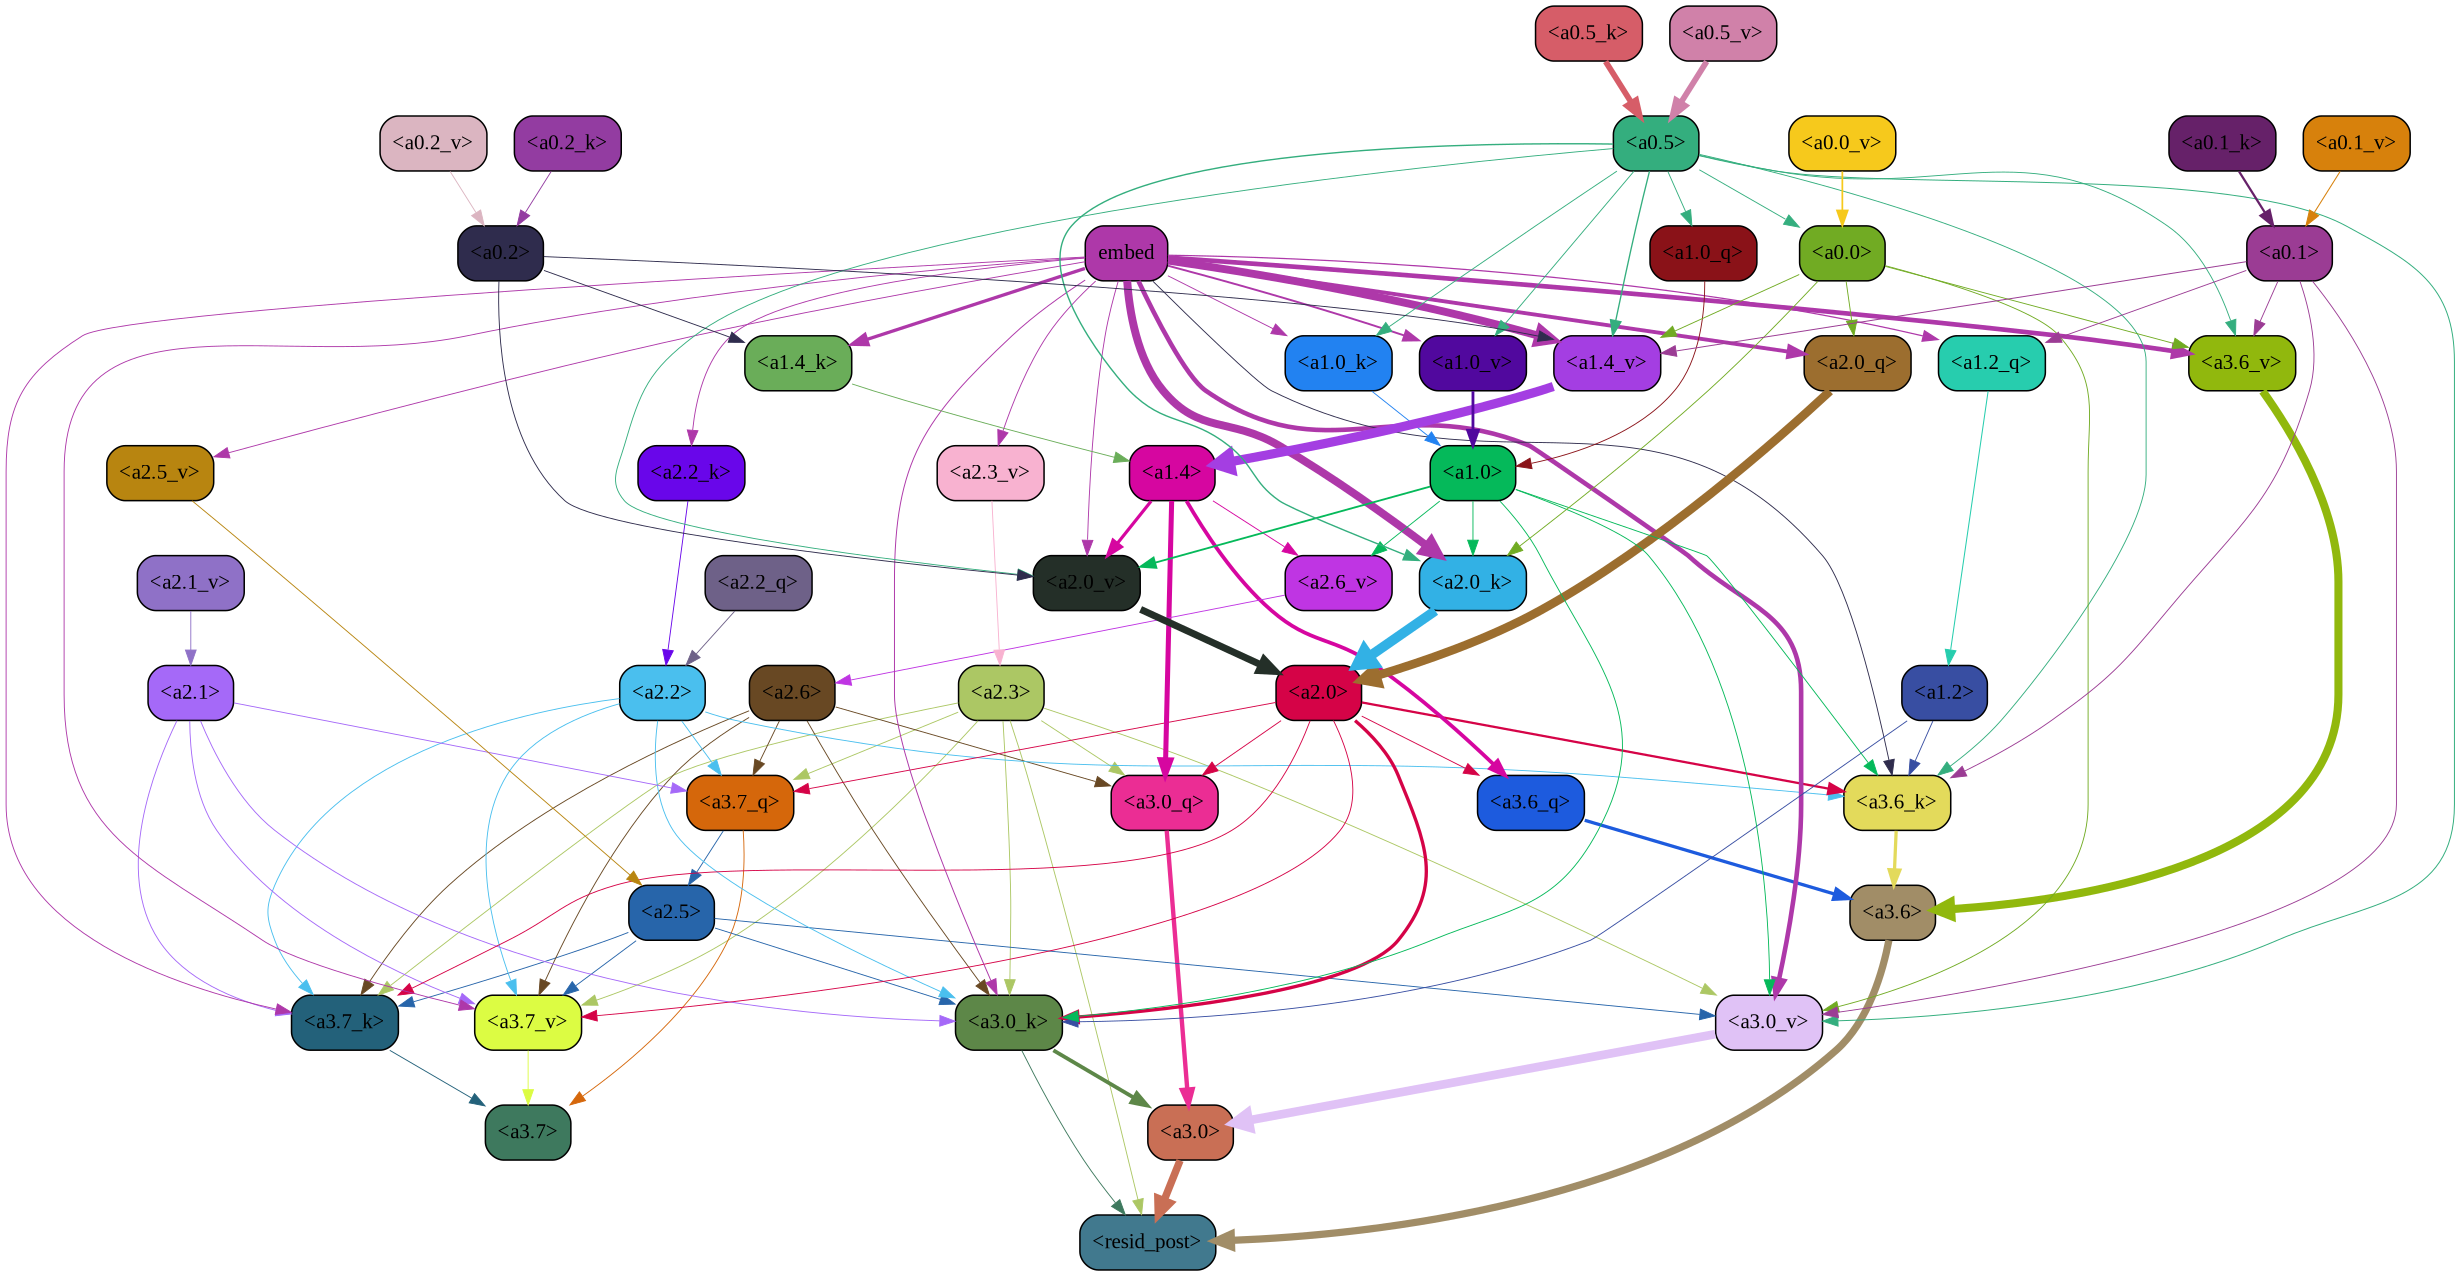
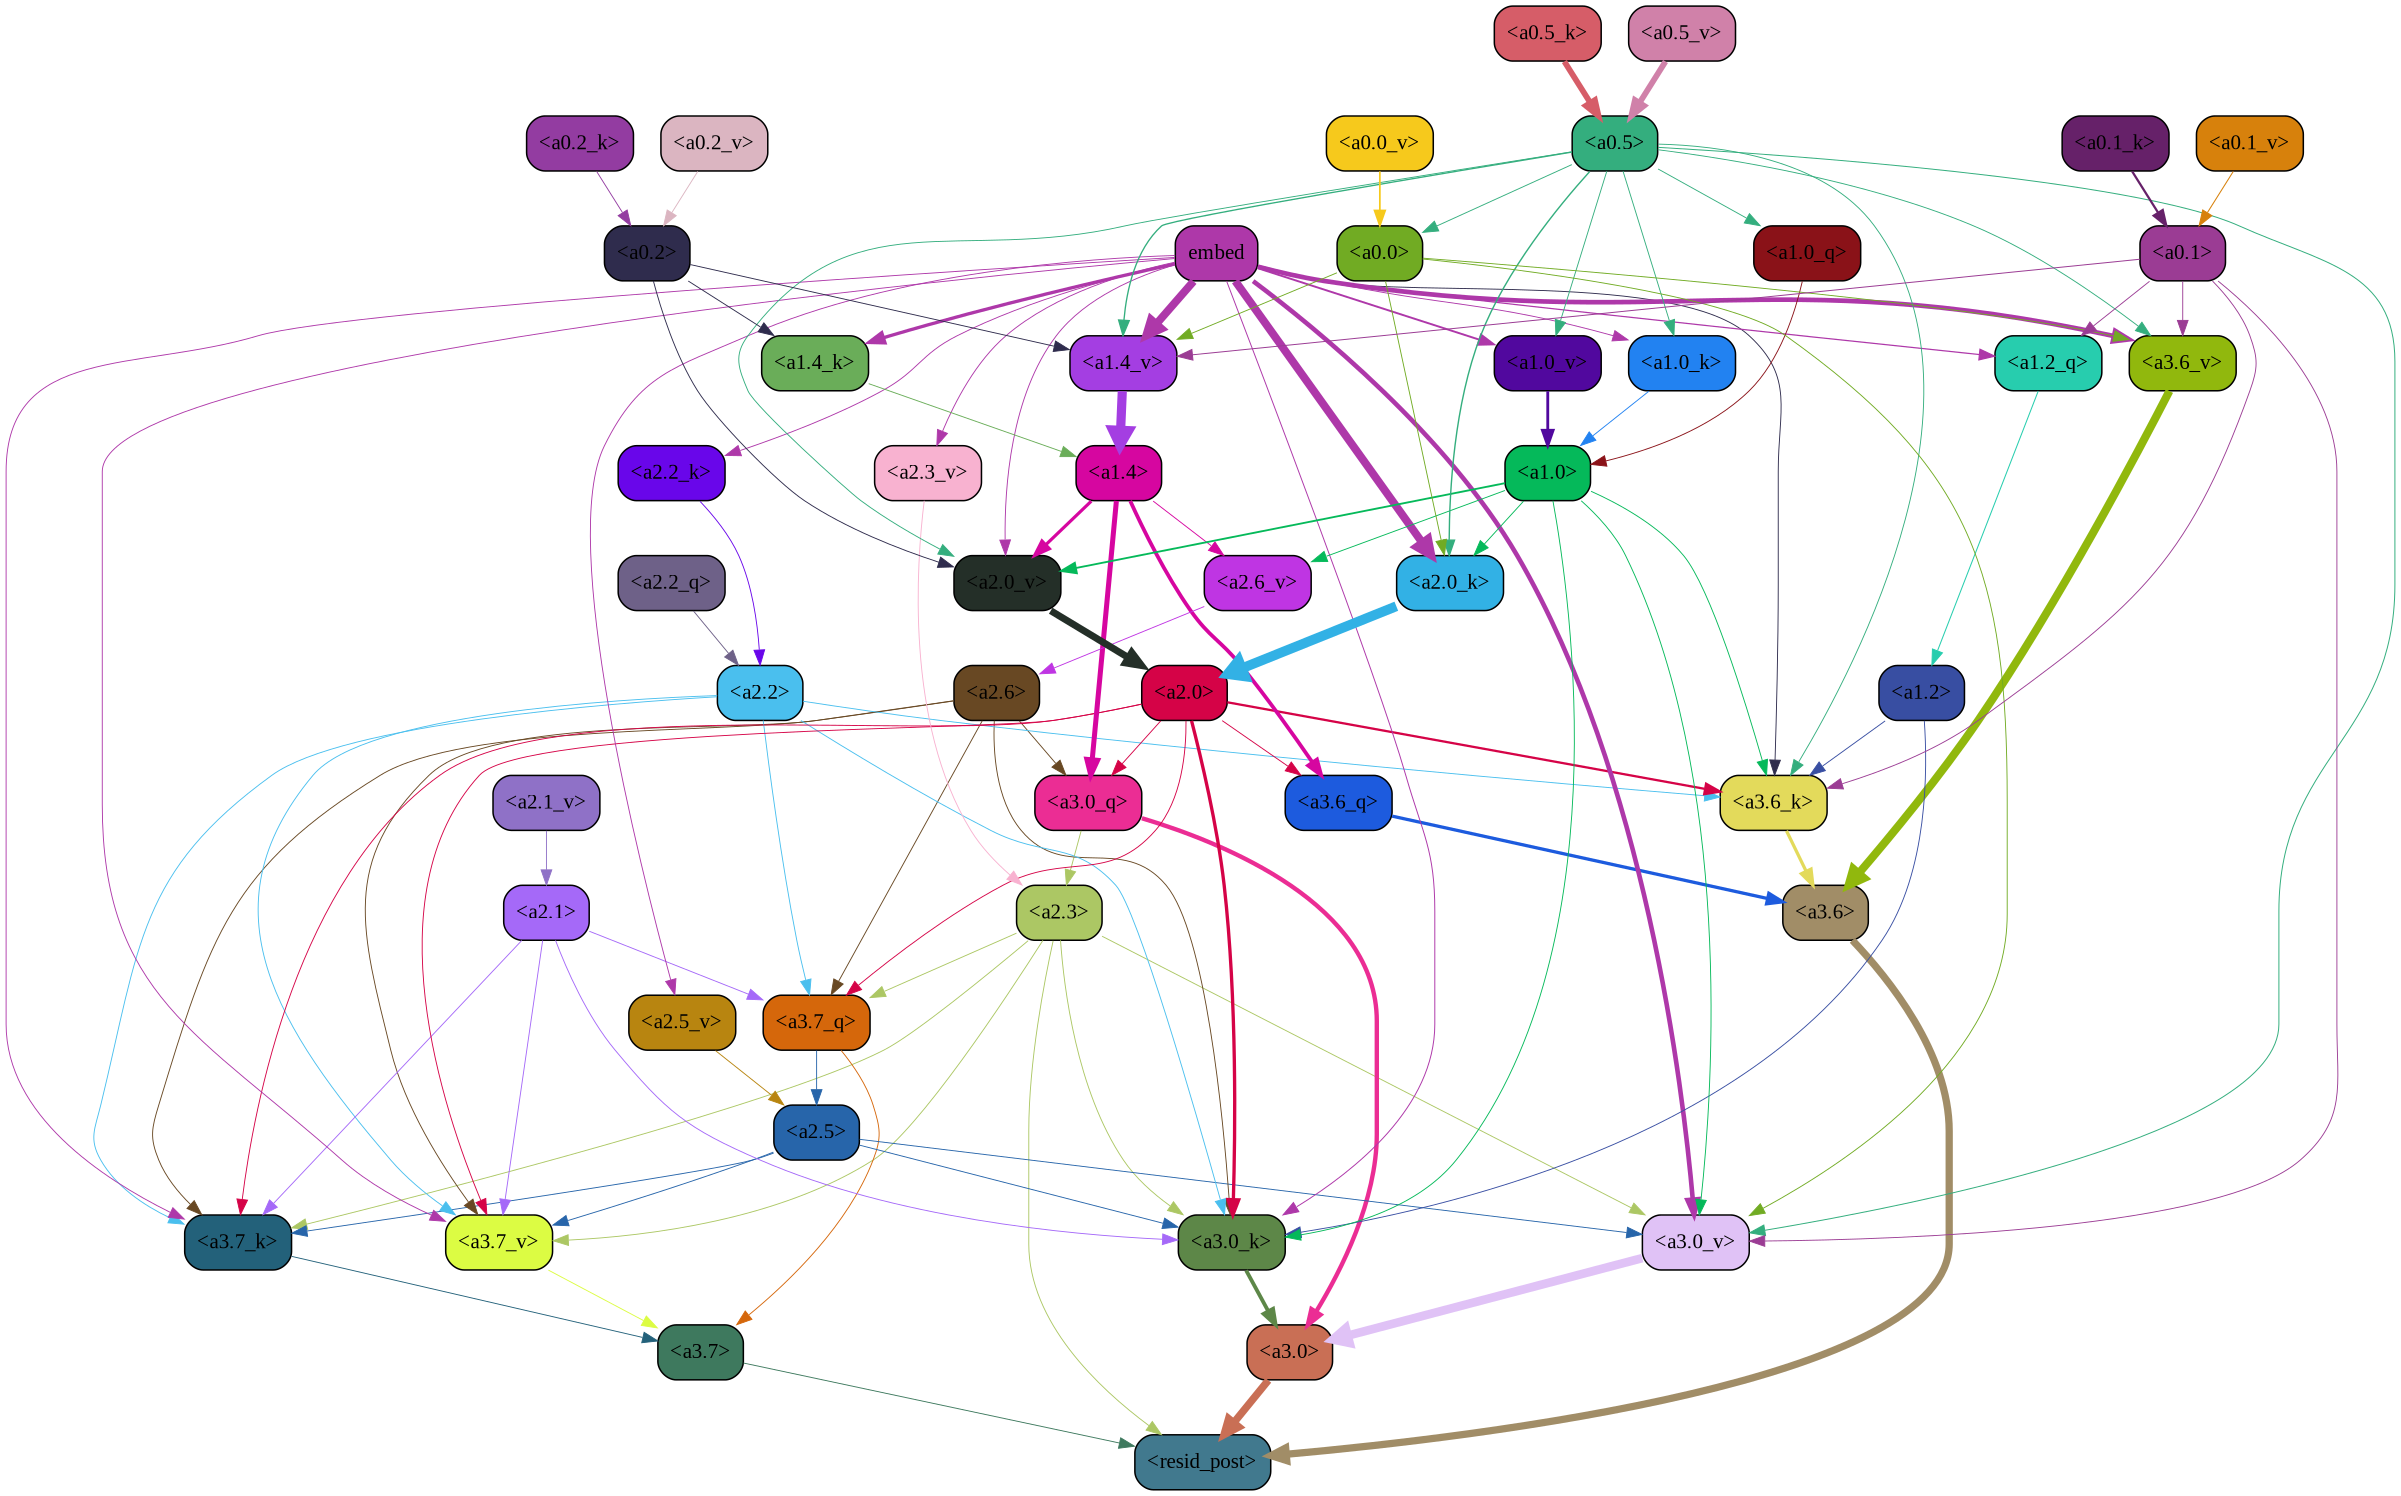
(1858, 363) -> none
(1083, 748) -> (1077, 847)
(1064, 1129) -> (931, 1403)
